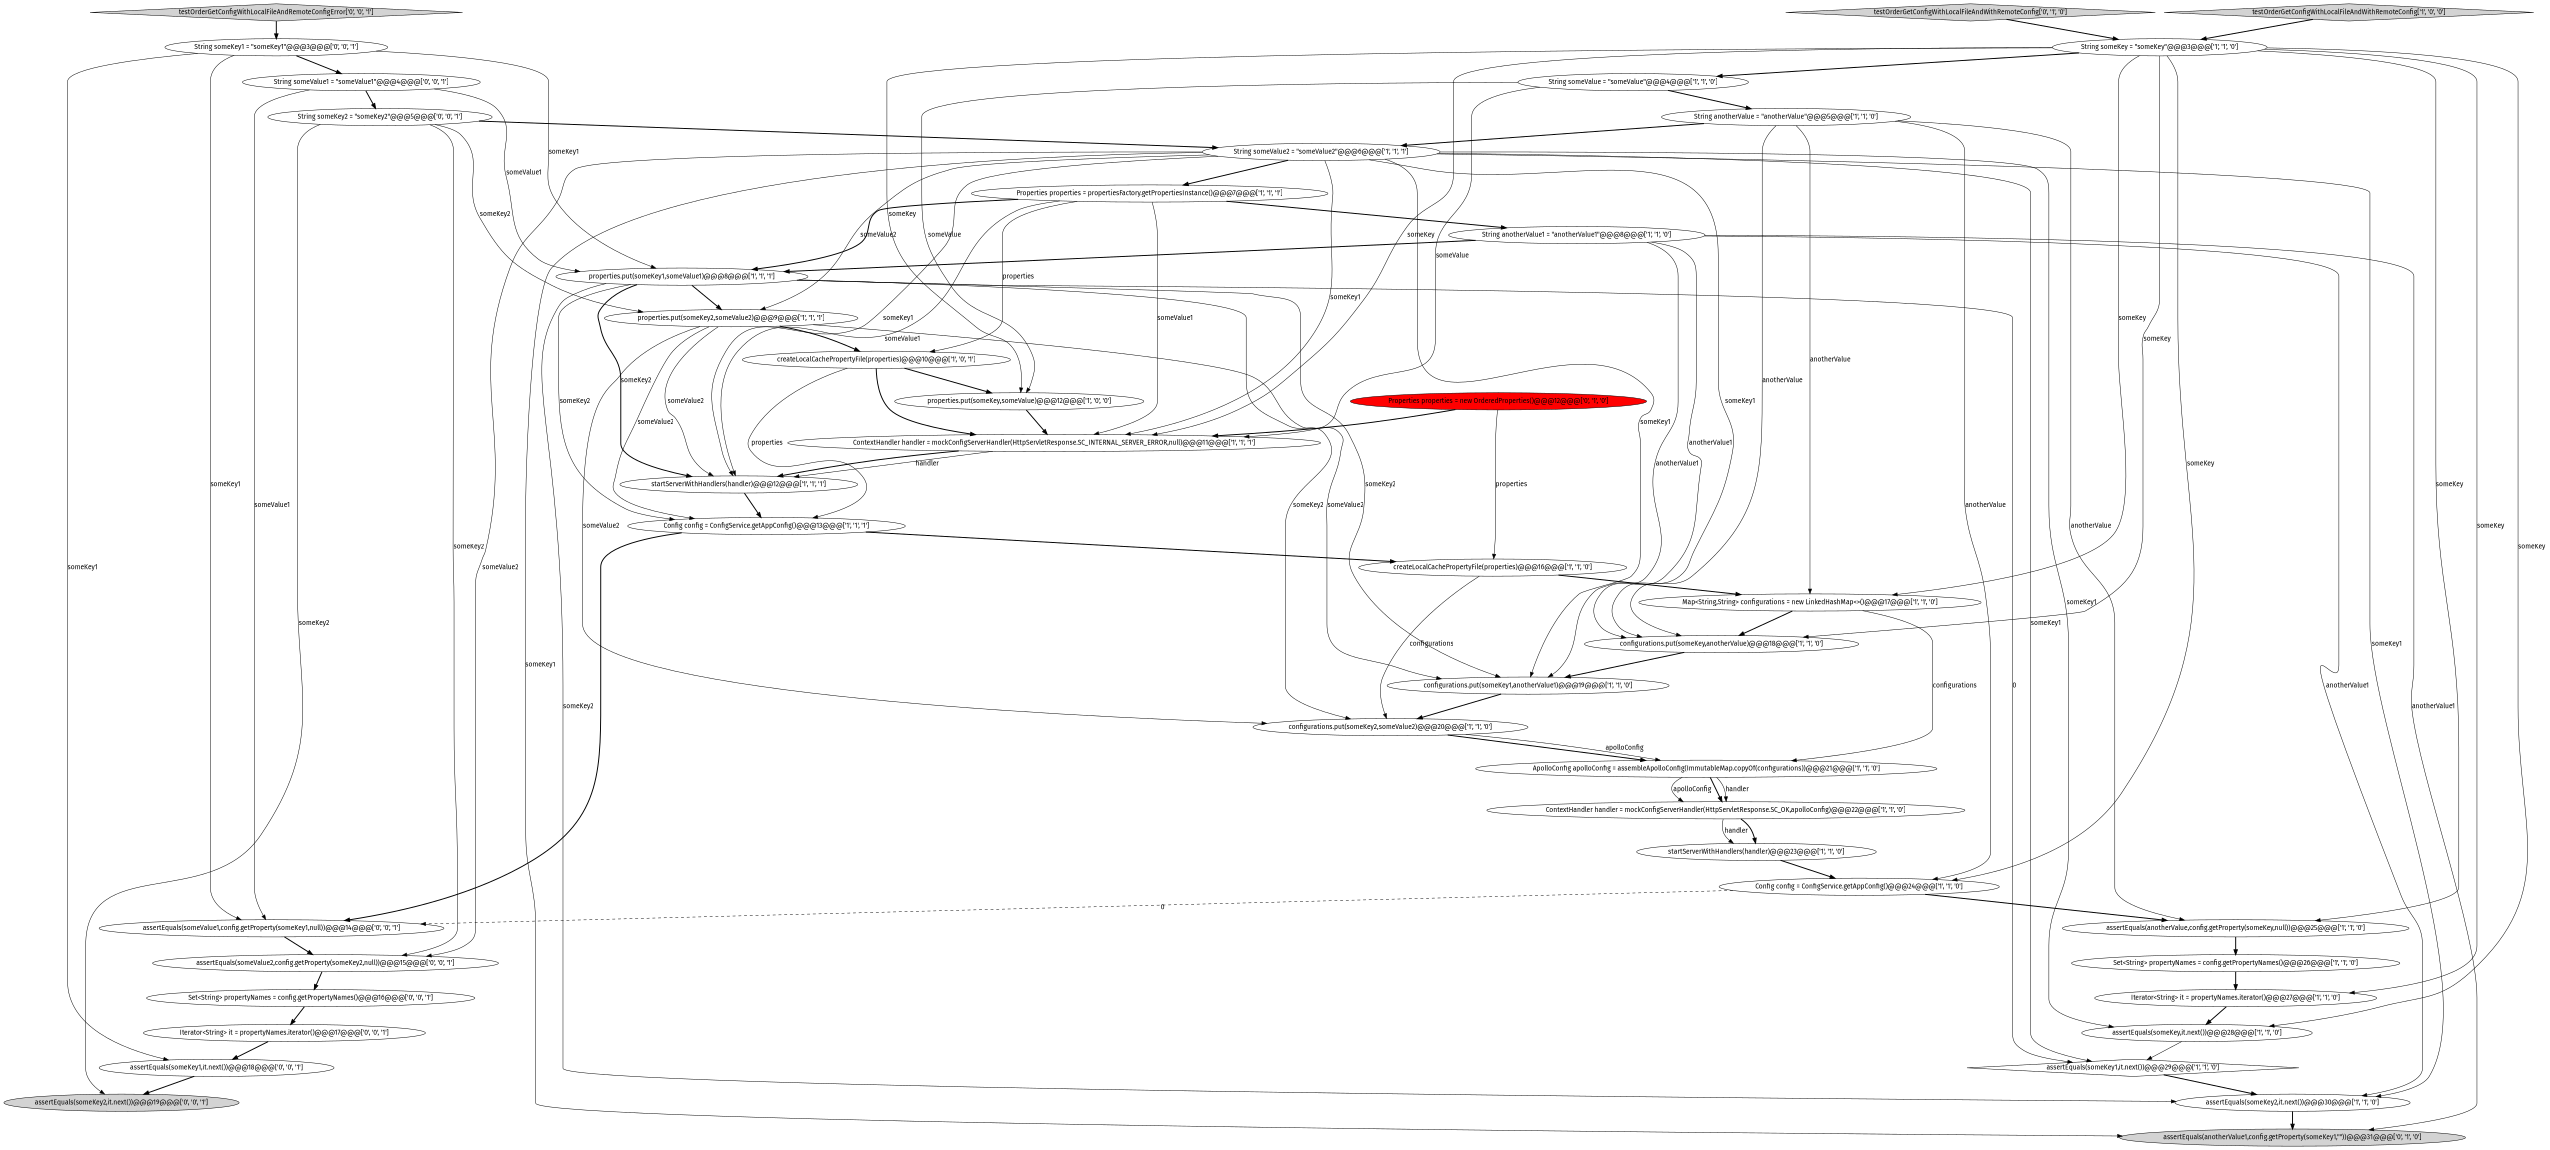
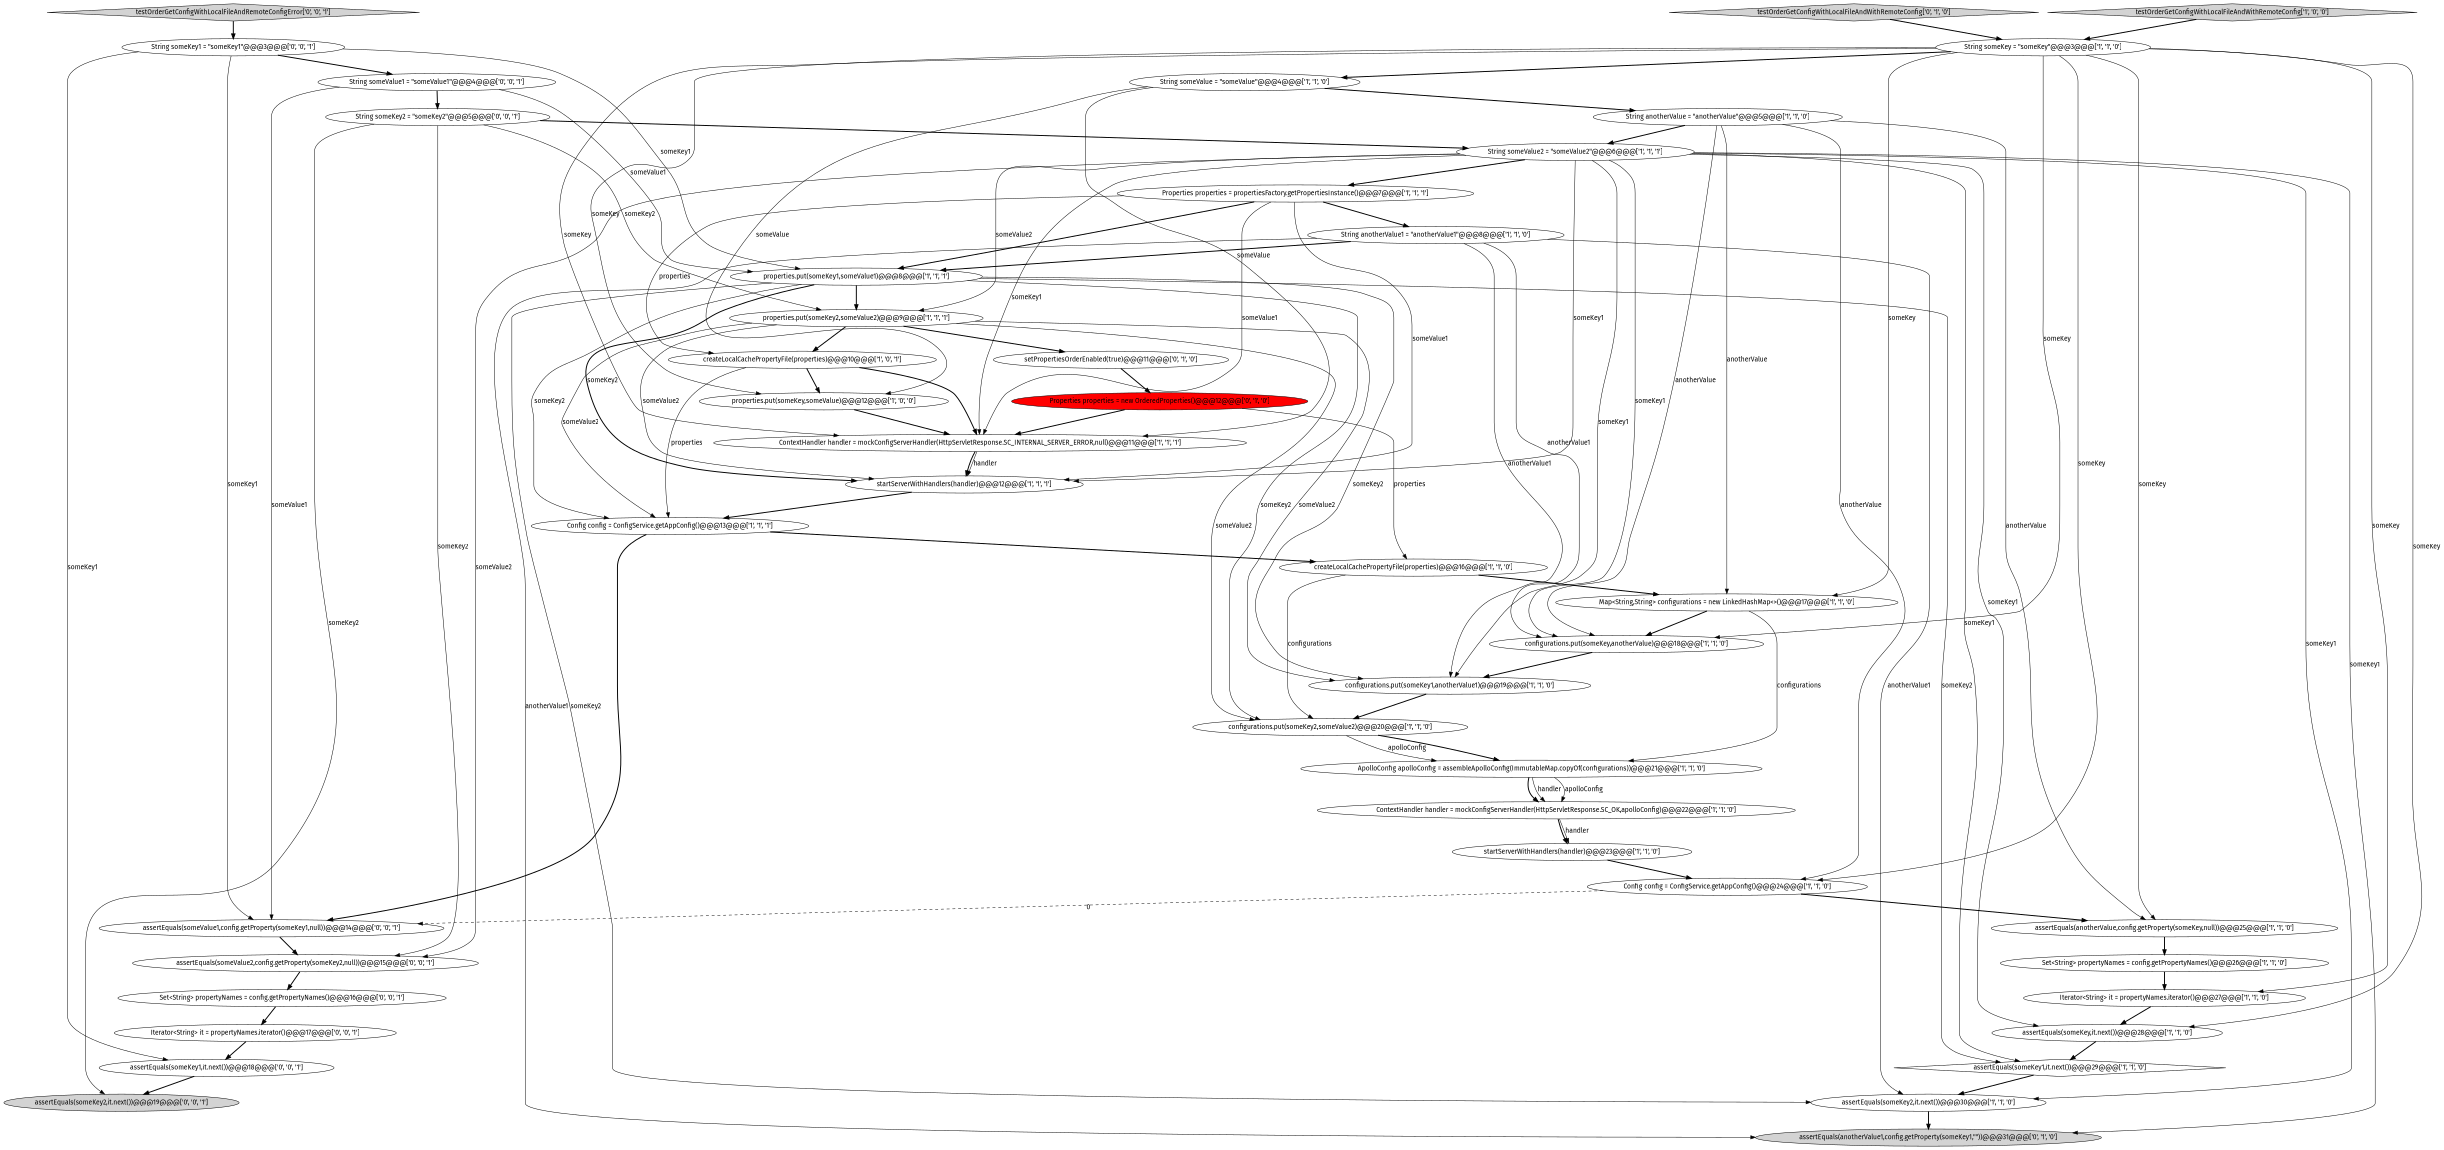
none -> (1111, 360)
(2014, 686) -> (1957, 686)
(2166, 1050) -> (2085, 1049)
